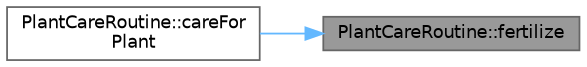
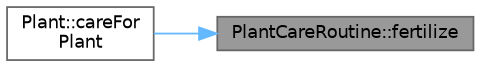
(133, 34) -> (80, 34)
